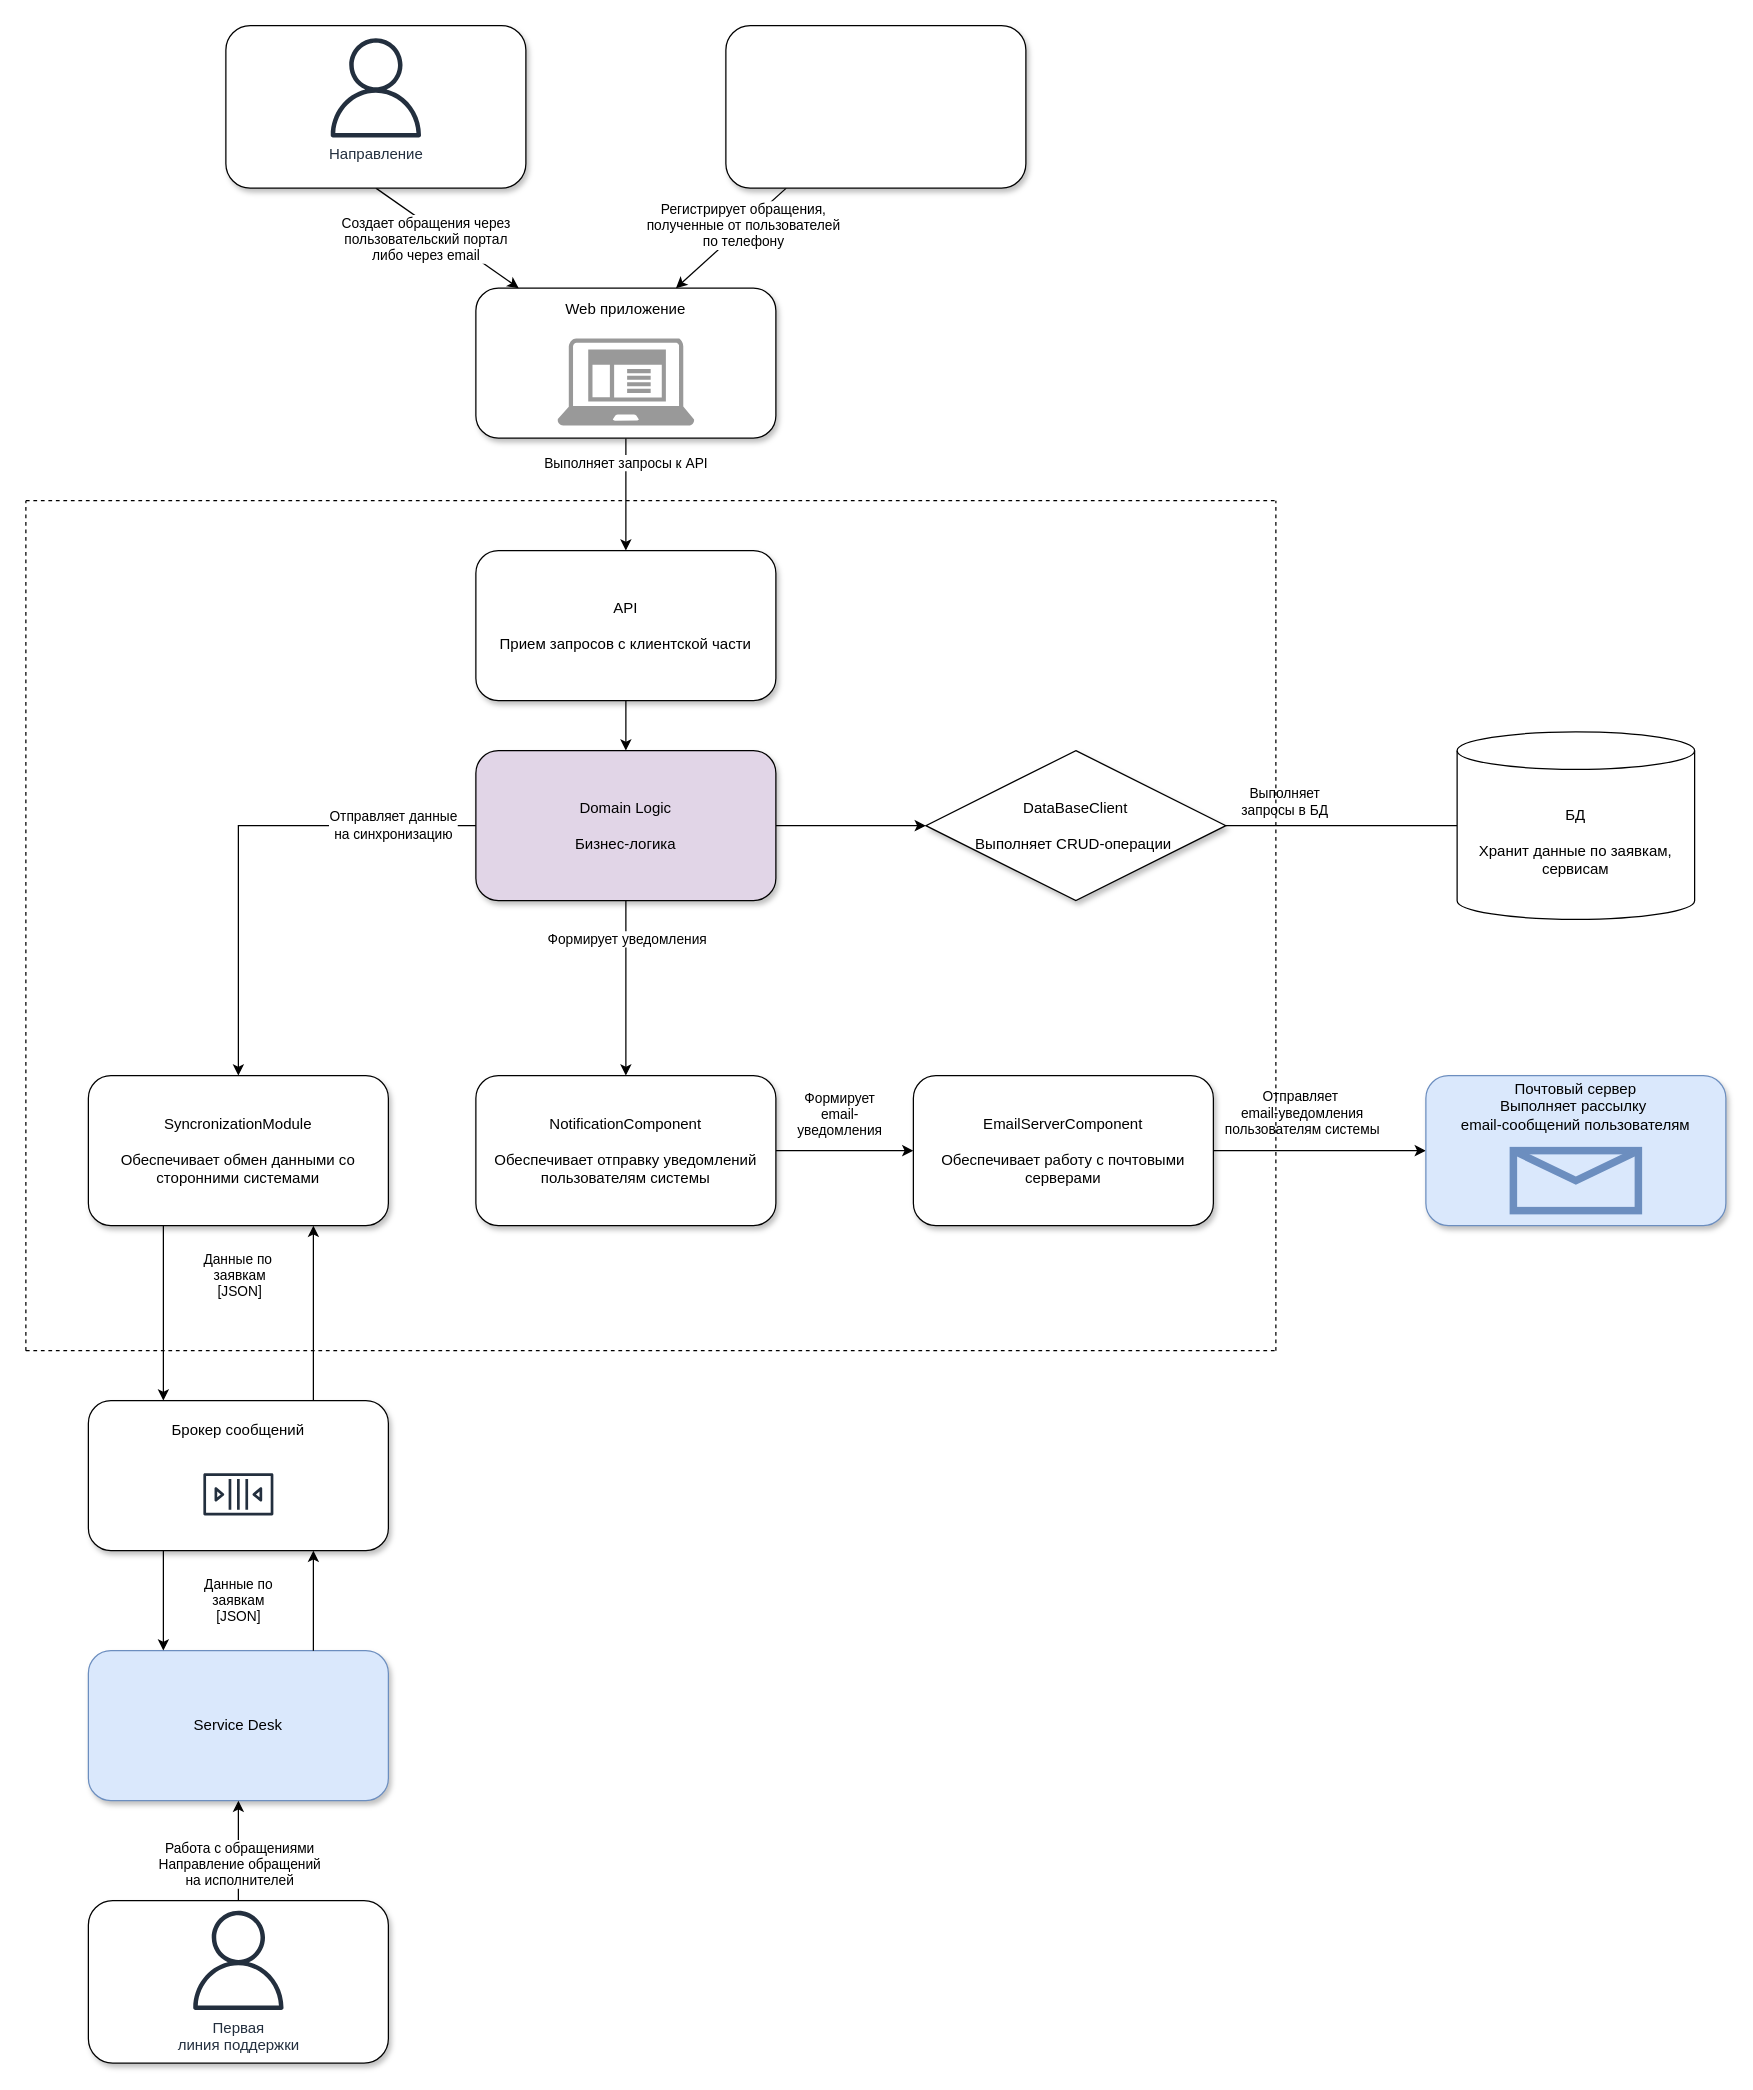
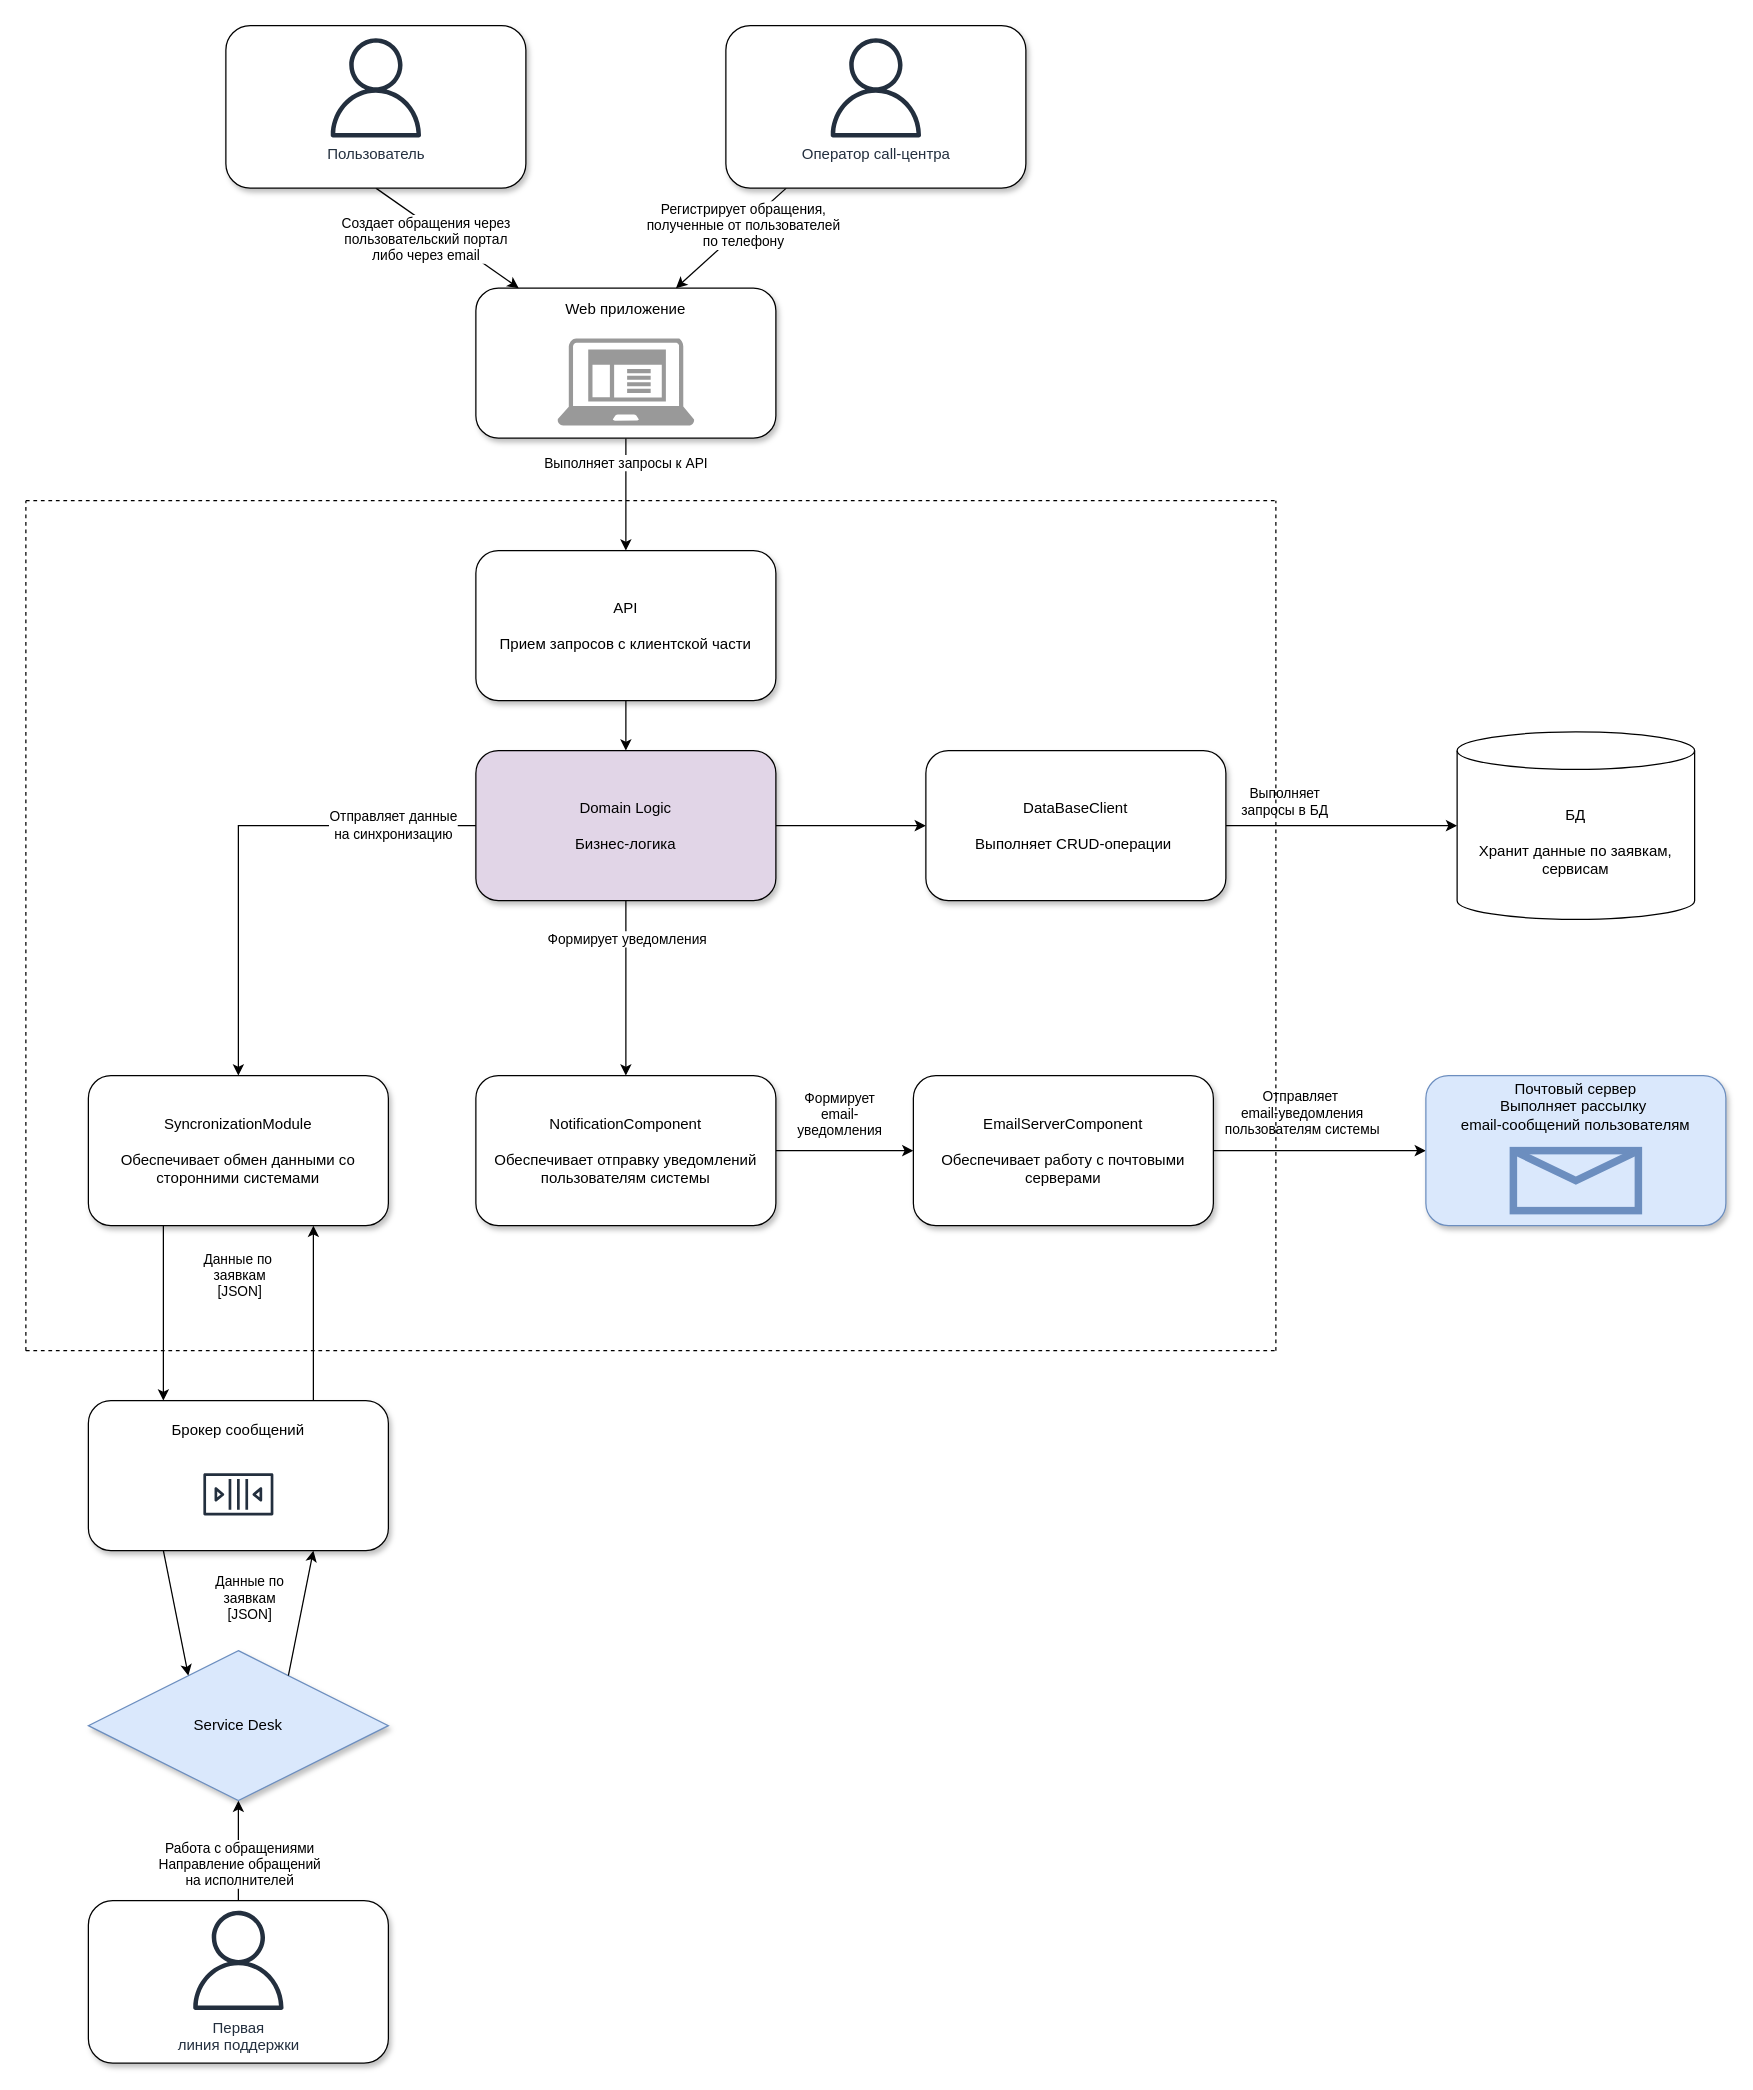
none -> (876, 88)
(376, 155) -> (376, 155)
(1076, 826) -> (1076, 826)
(1450, 826) -> (1447, 826)
(238, 1726) -> (238, 1726)
